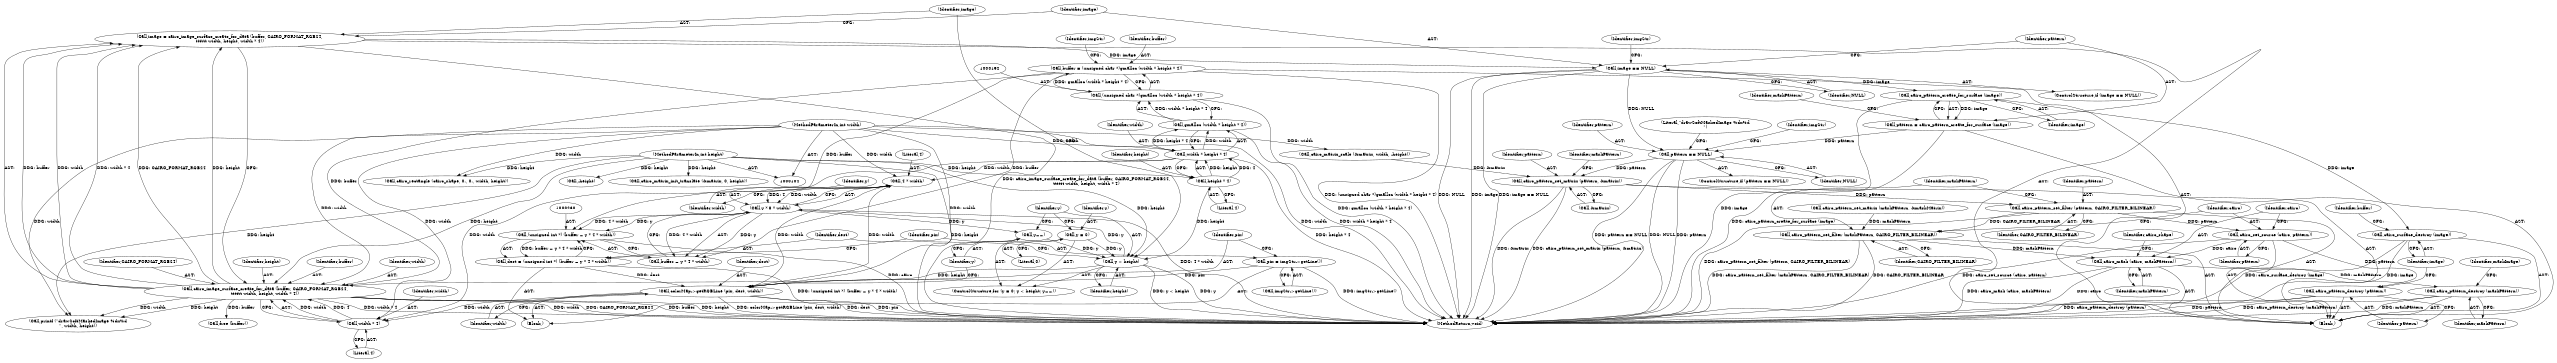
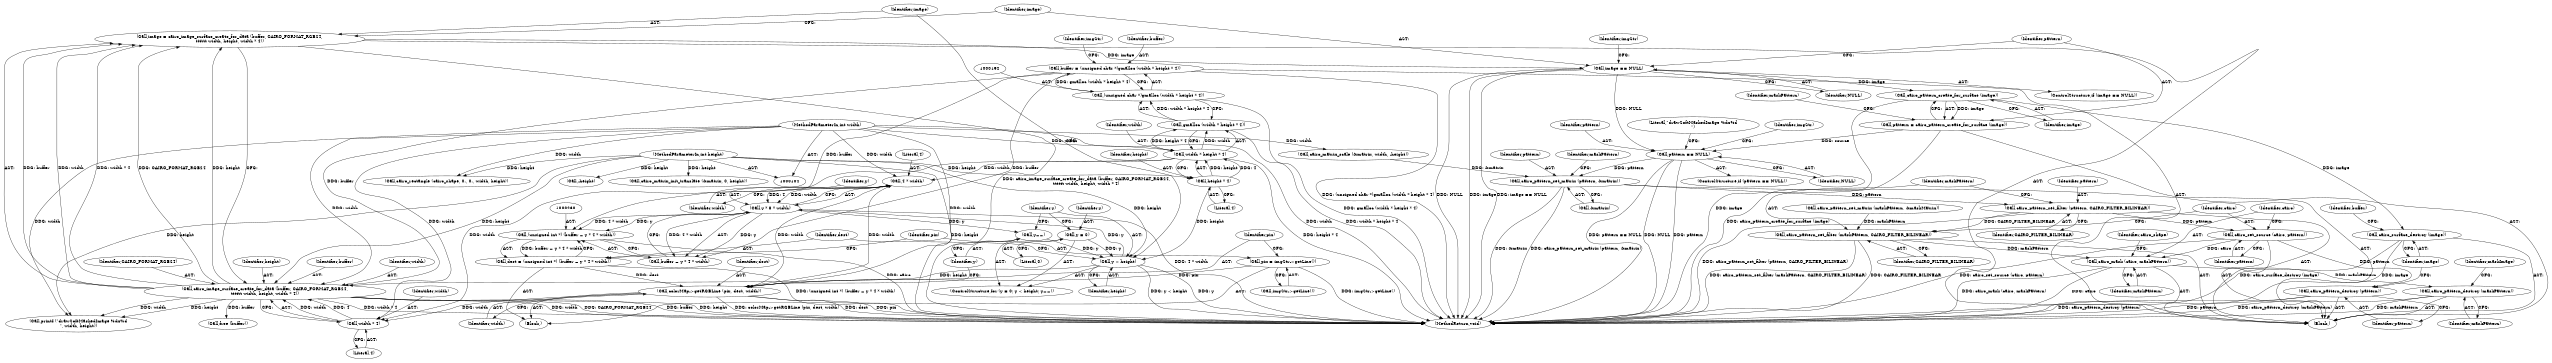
(1840, 141) -> (1836, 141)
